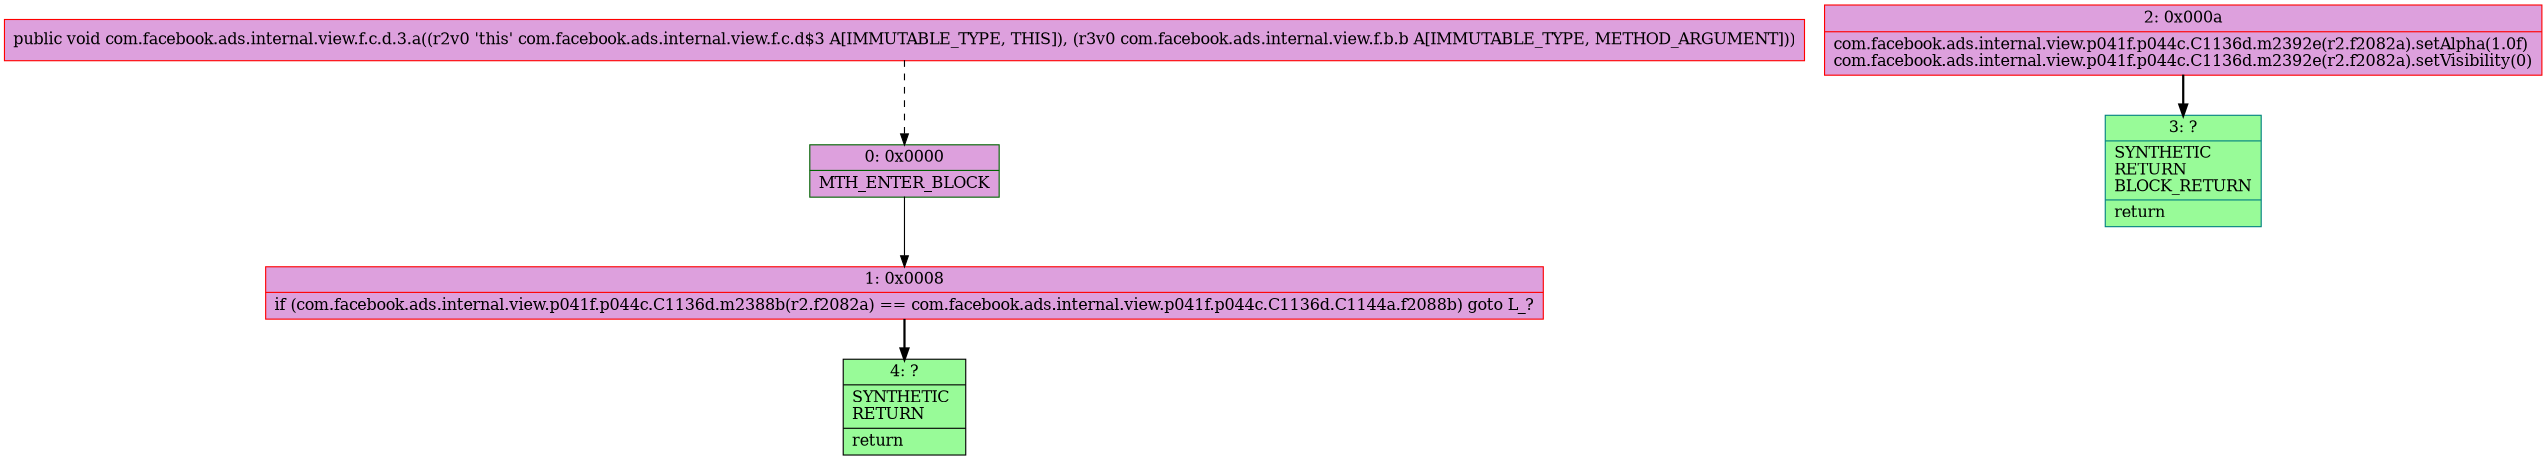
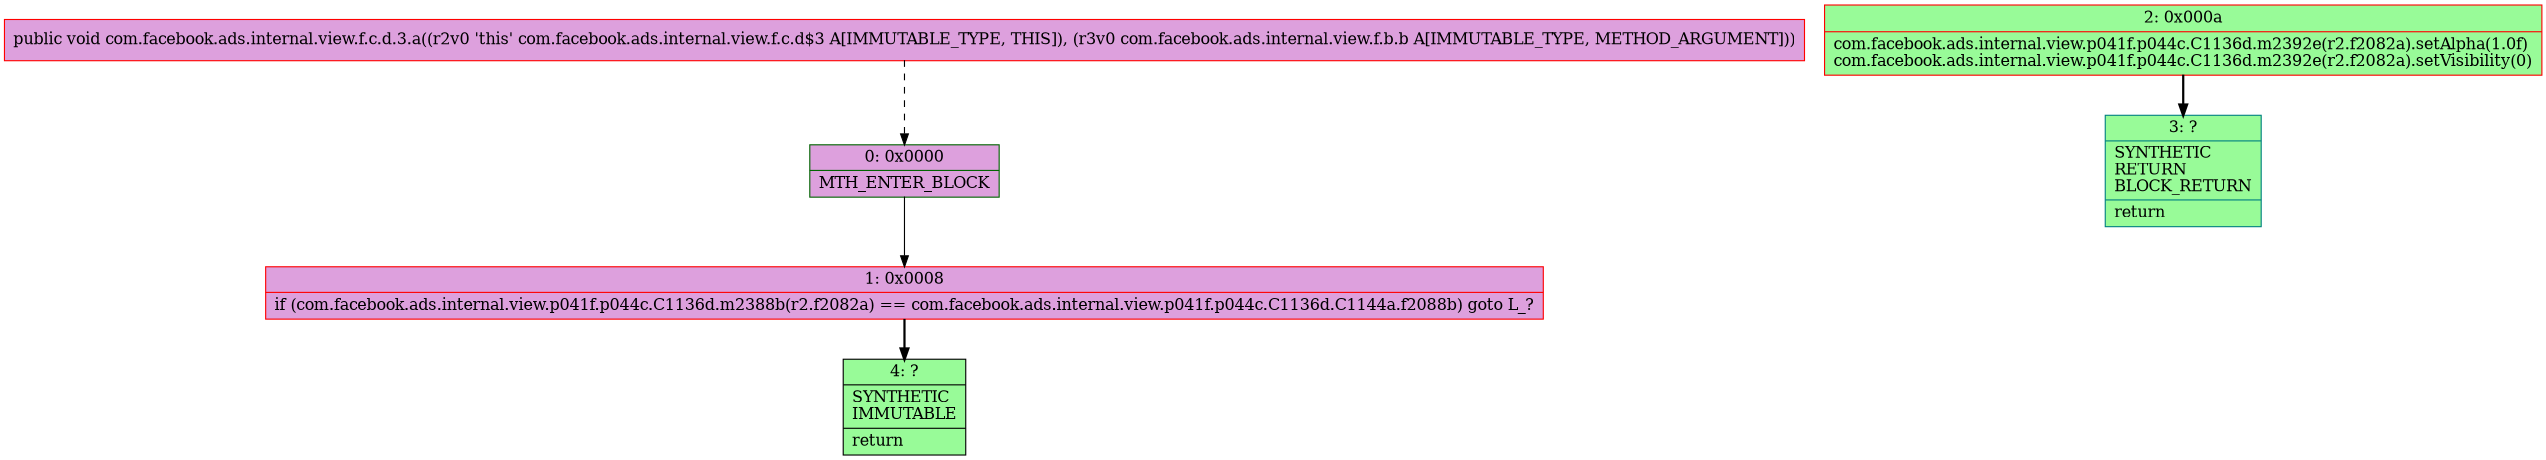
(2183, 40) -> (2183, 40)
(888, 414) -> (904, 414)
